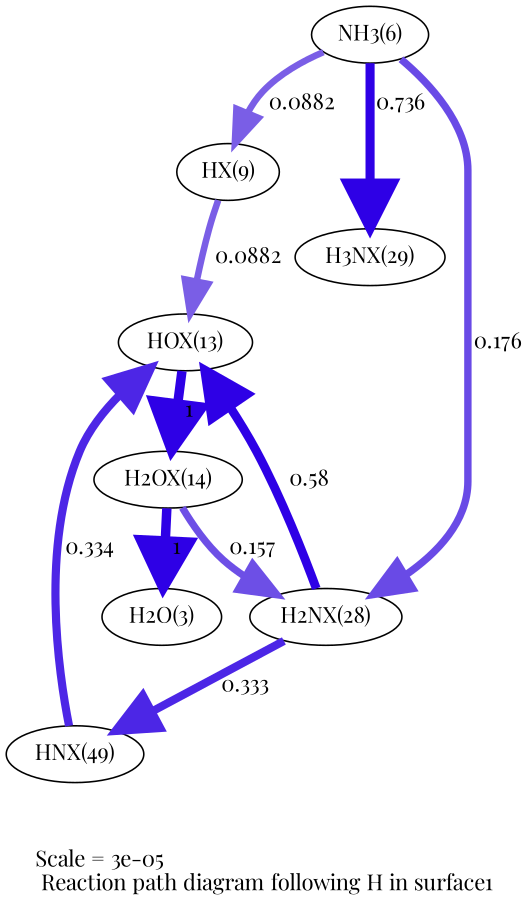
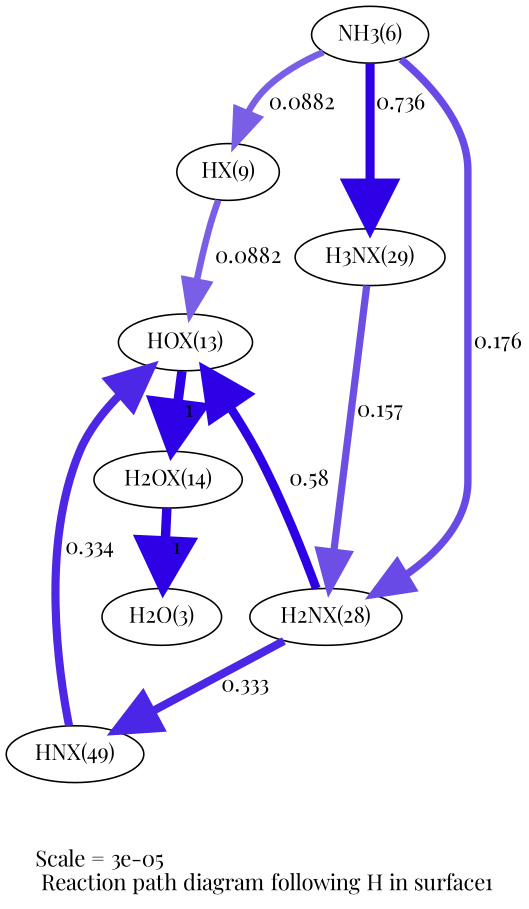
(210, 546) -> (350, 419)
